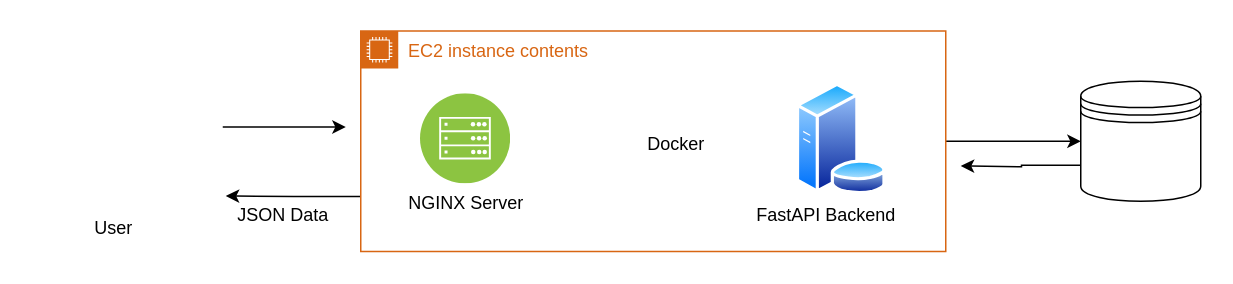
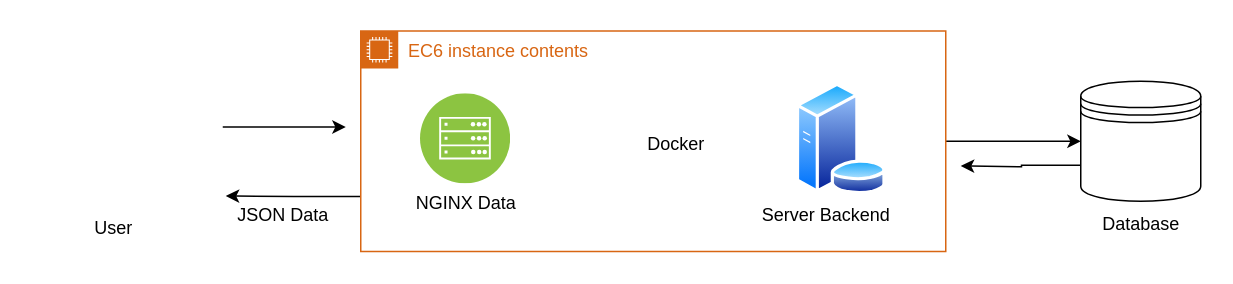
(508, 52) -> (508, 52)
(467, 203) -> (467, 203)
(827, 215) -> (827, 215)
none -> (1141, 224)
